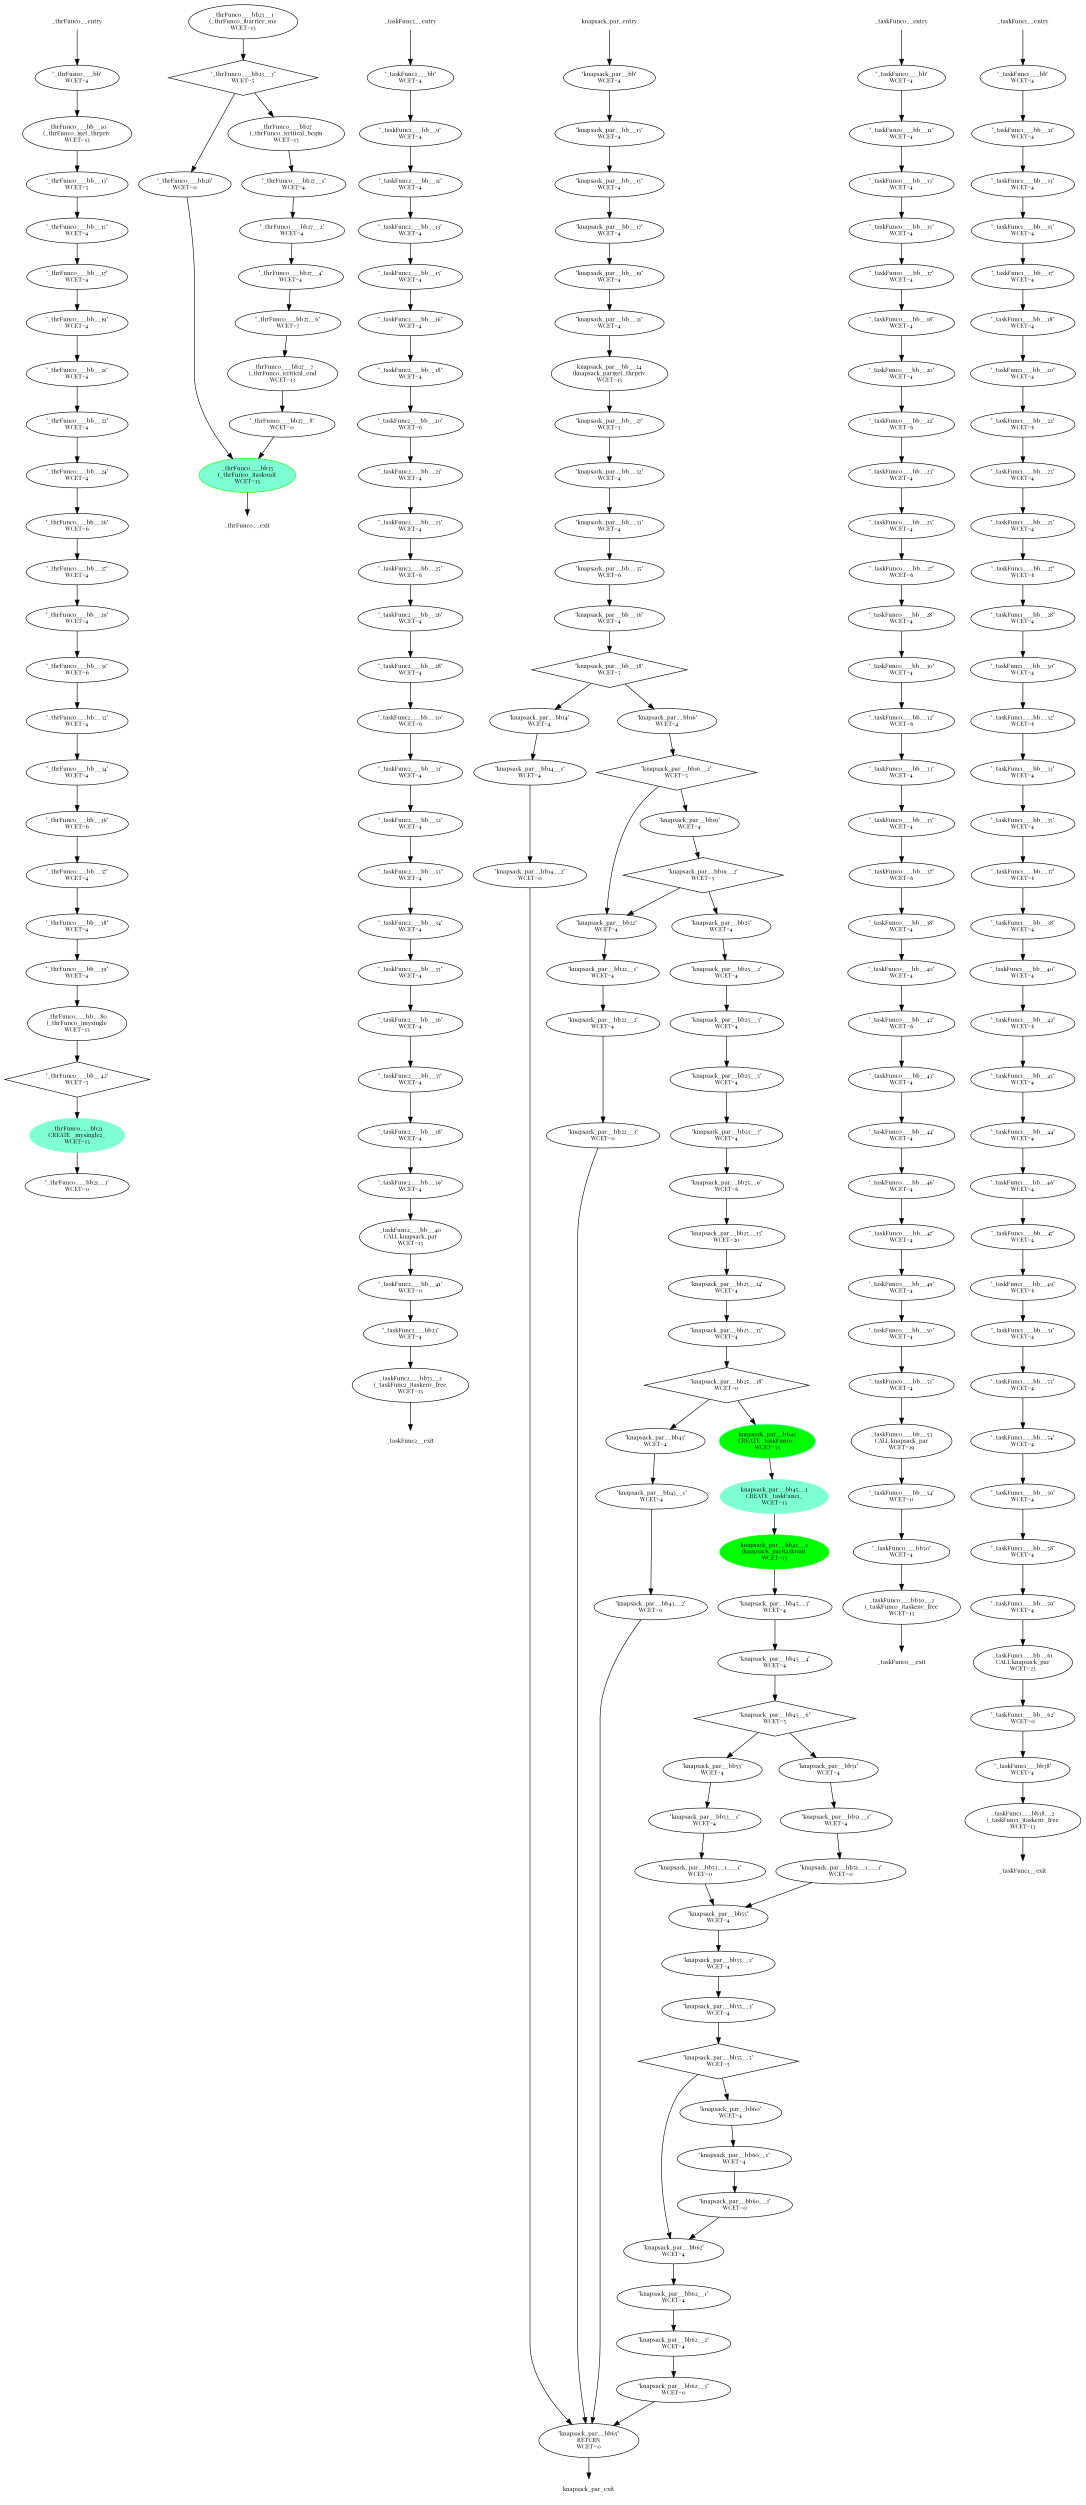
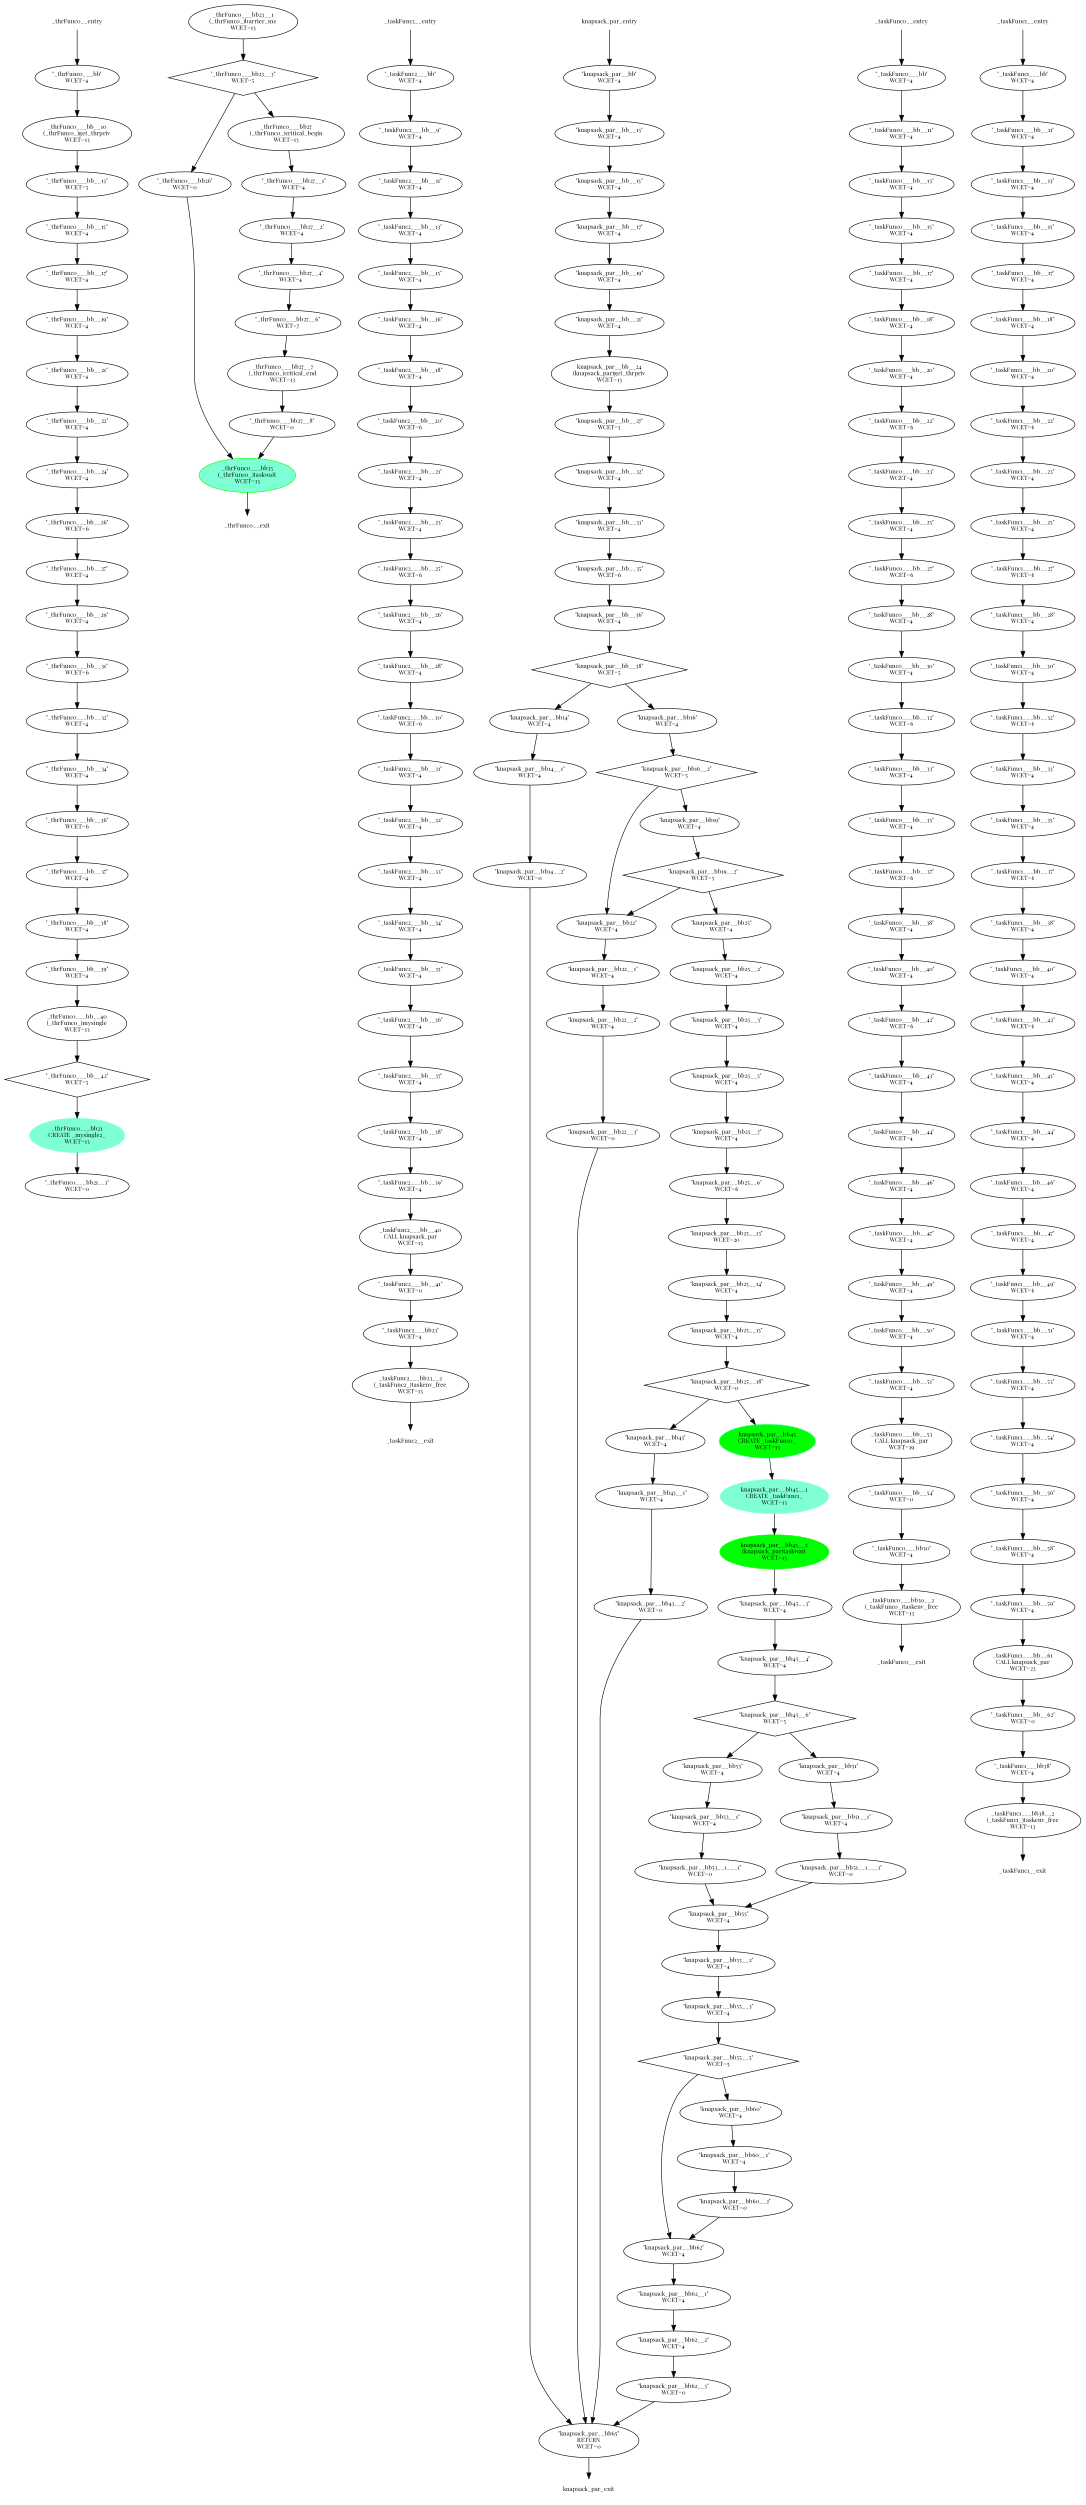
(77, 1024) -> (77, 1024)
(410, 1385) -> (410, 1385)
